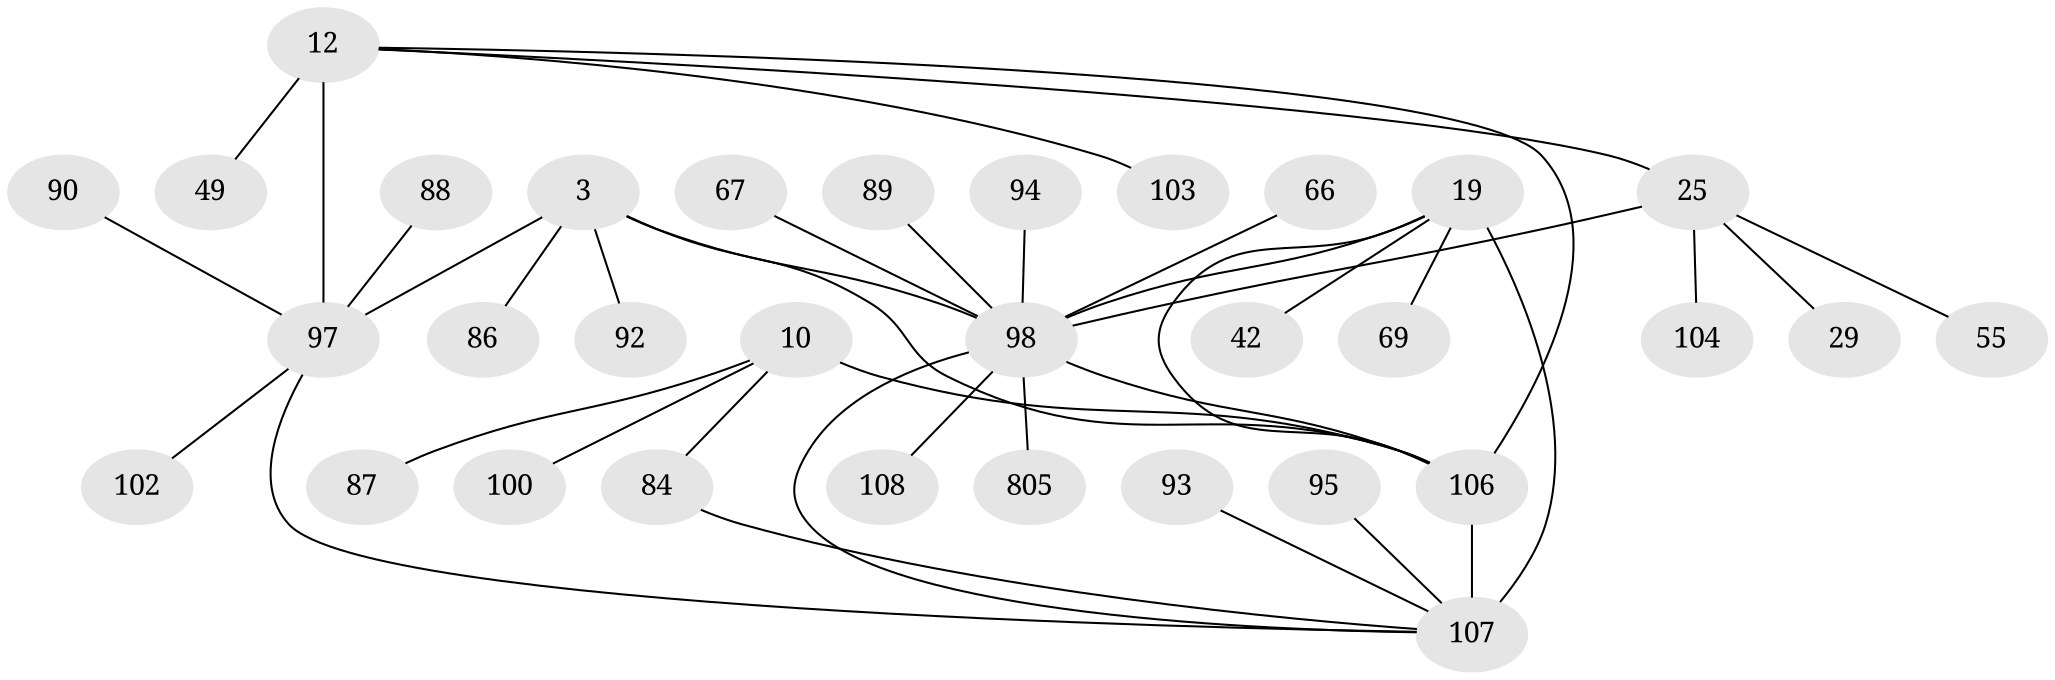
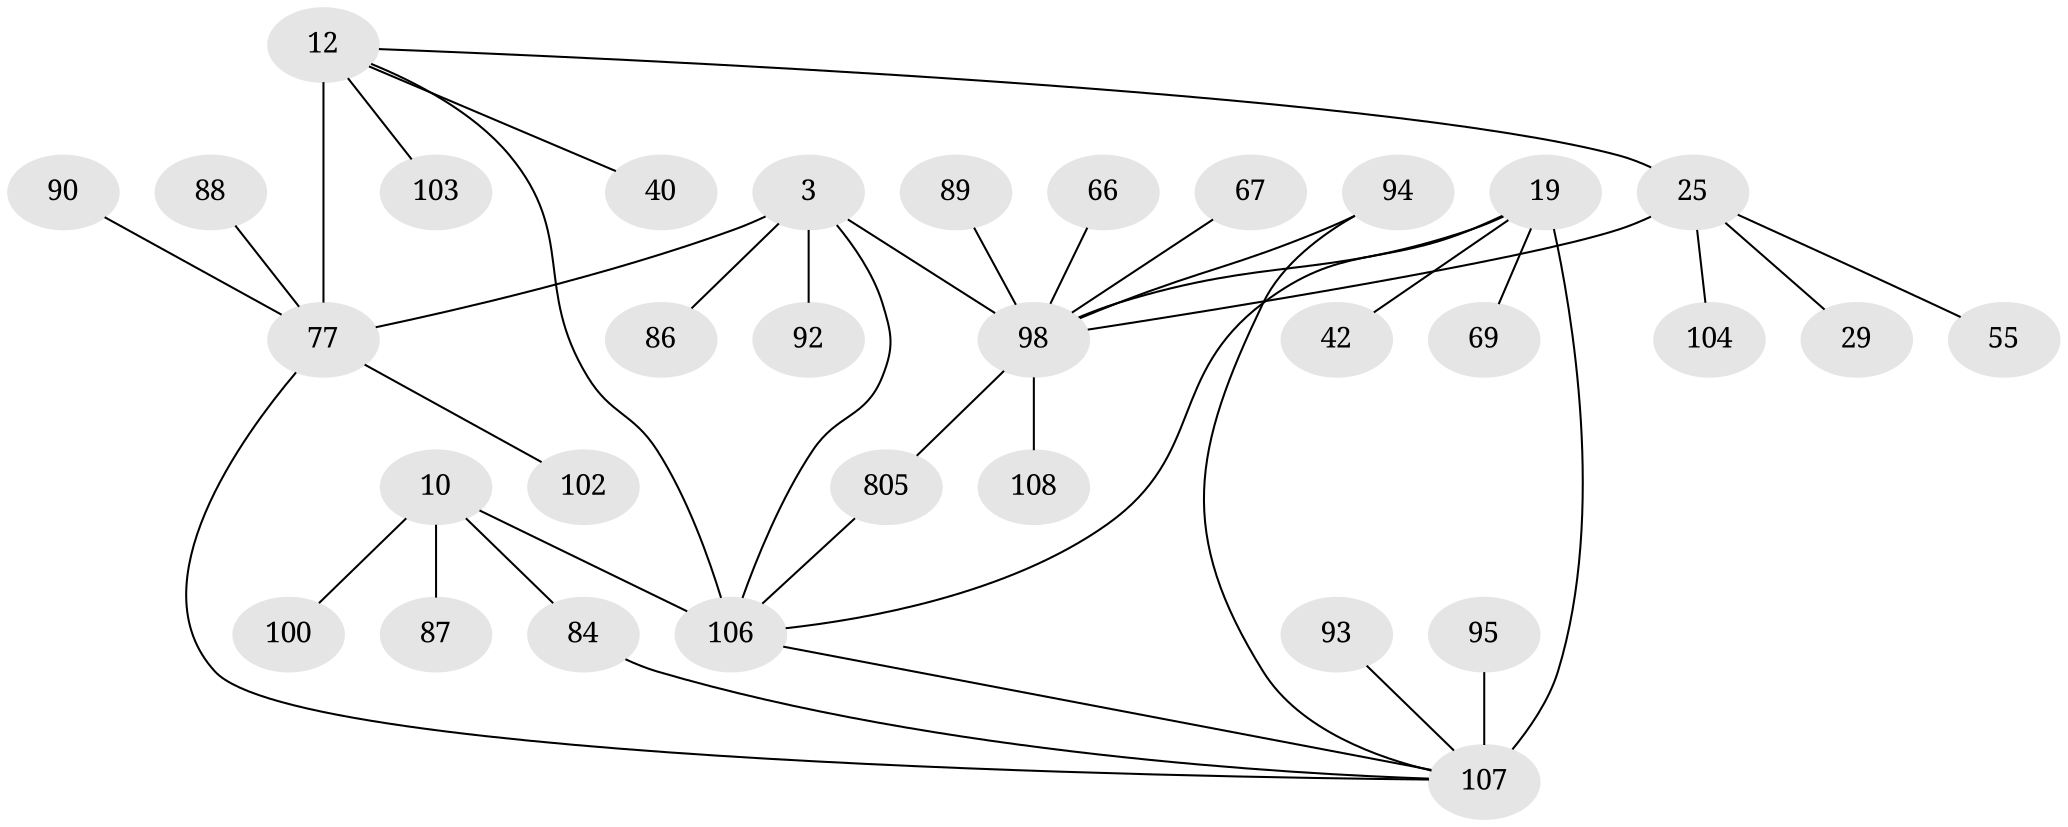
(211, 192) -> (661, 192)
(323, 340) -> (323, 340)
(1174, 396) -> (809, 561)
(970, 592) -> (1206, 524)
